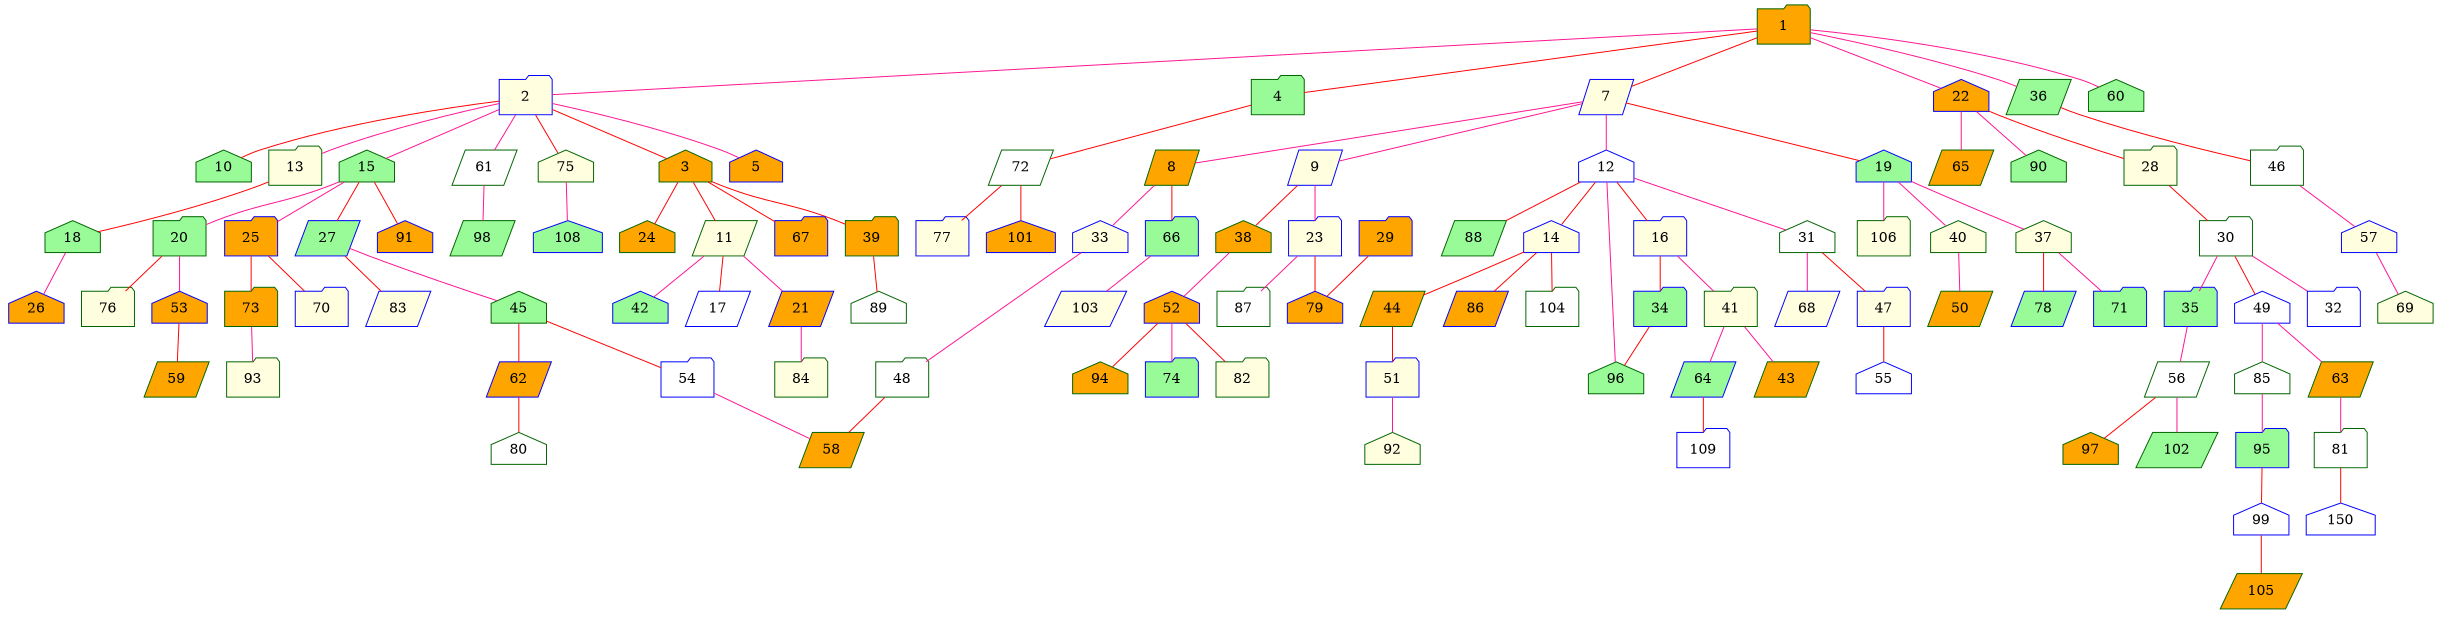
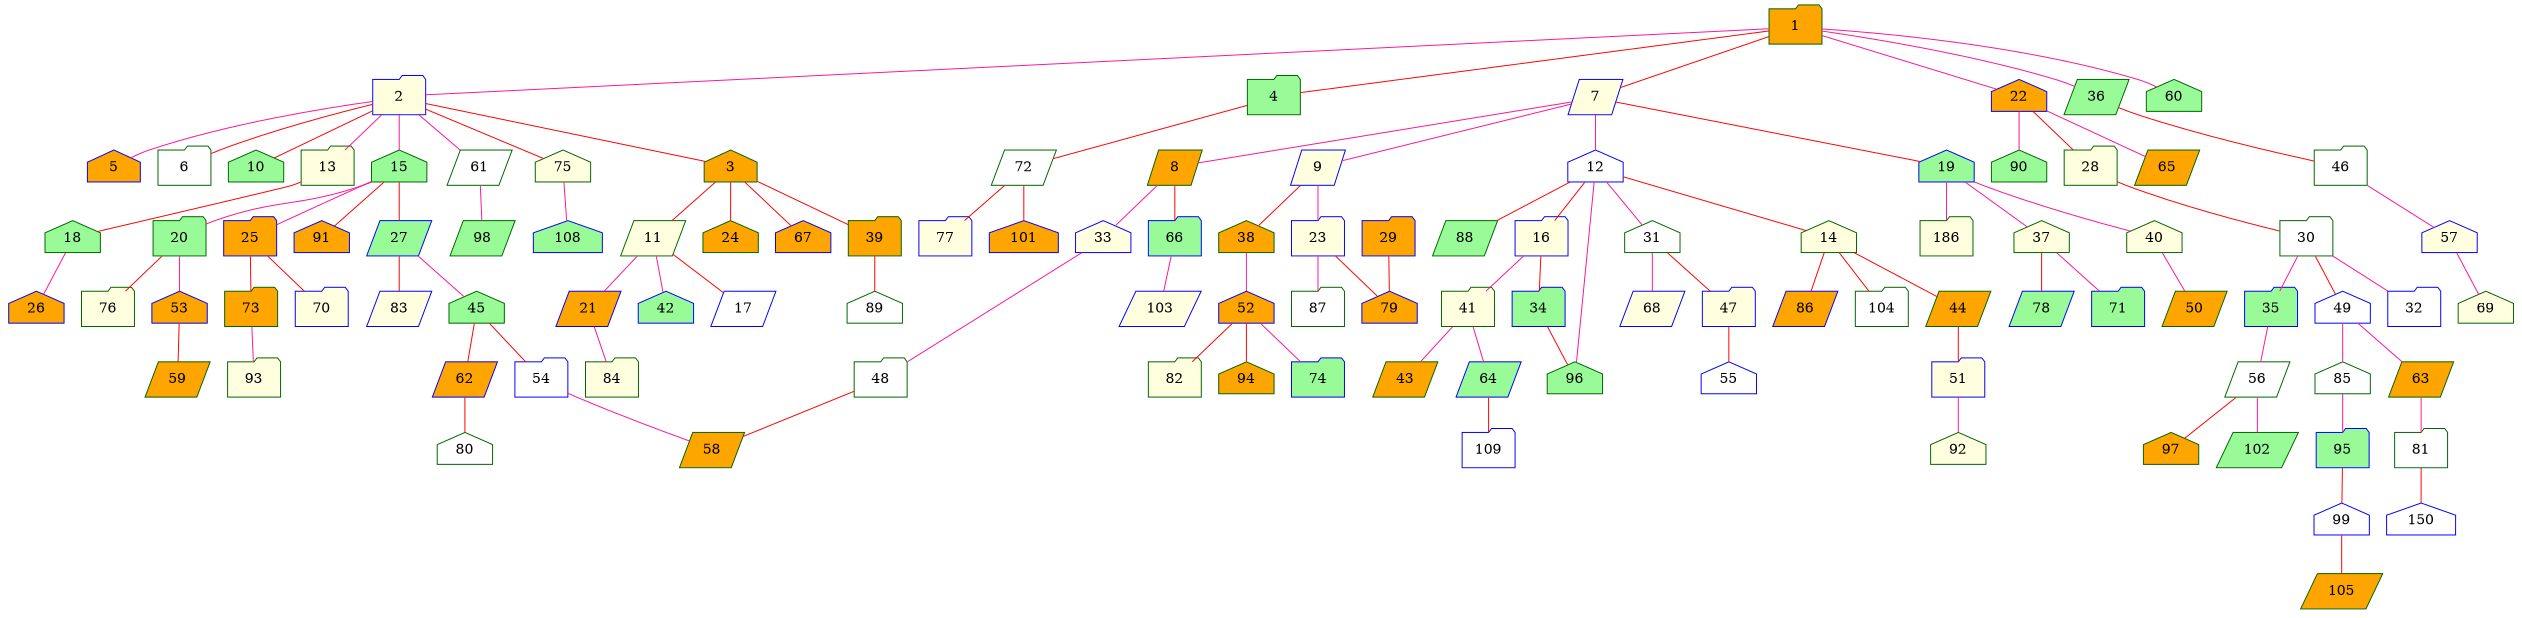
none -> (184, 168)
(801, 238) -> (803, 238)
(1551, 238) -> (1829, 238)
(1884, 238) -> (1947, 238)
